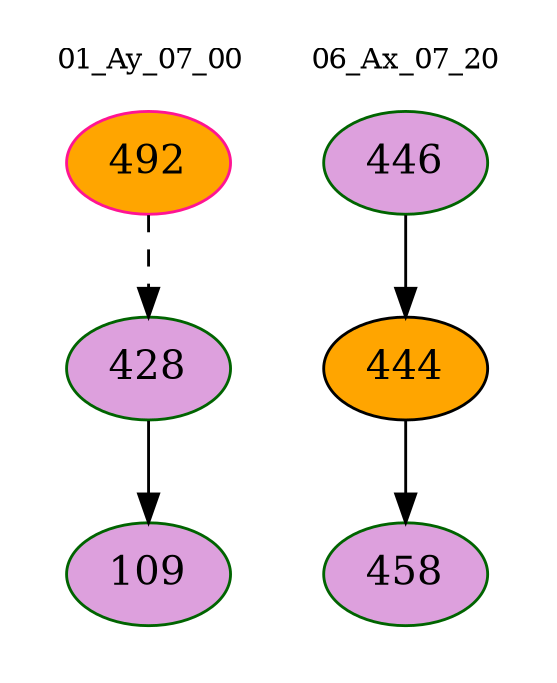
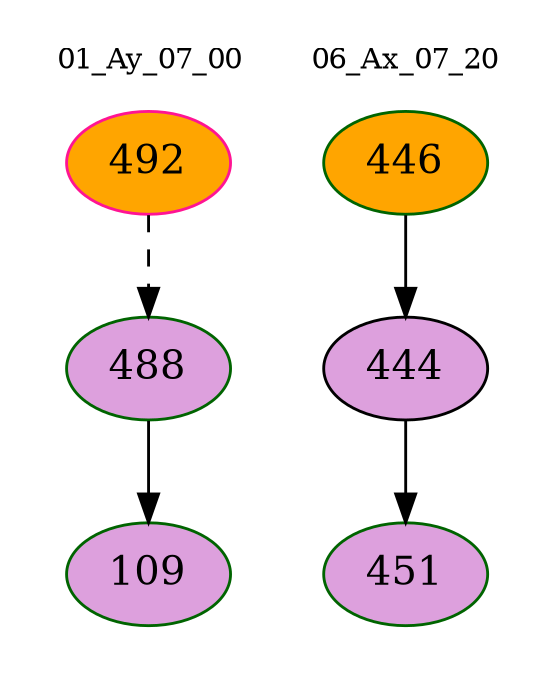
(406, 163) -> (406, 163)
(149, 369) -> (149, 369)
(406, 369) -> (406, 369)
(406, 574) -> (406, 574)
